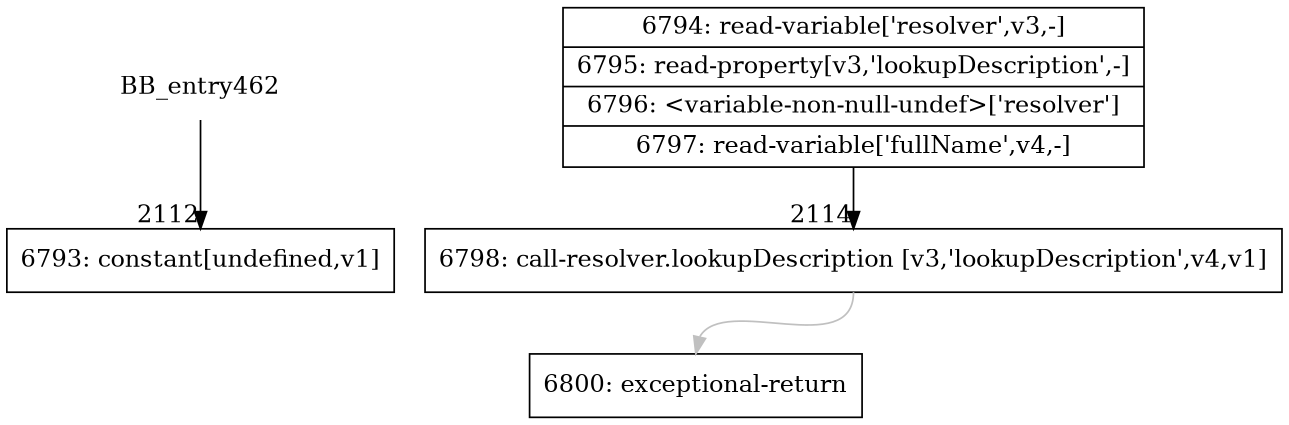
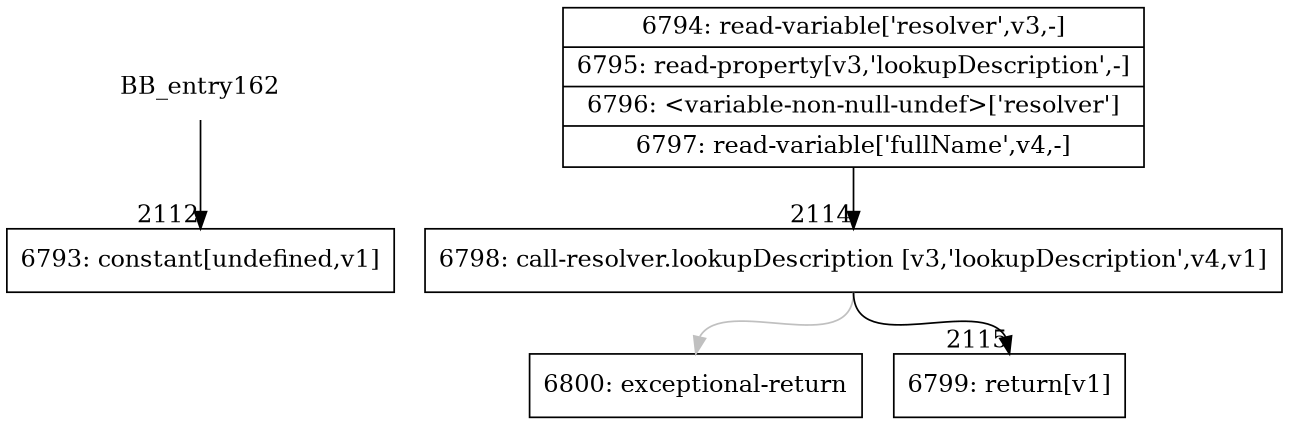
(201, 87) -> (201, 87)
none -> (1009, 386)
